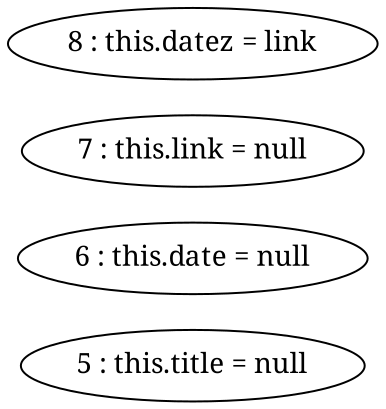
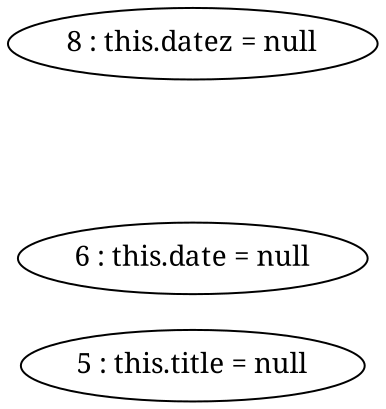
(193, 44) -> (193, 44)
(193, 151) -> none
